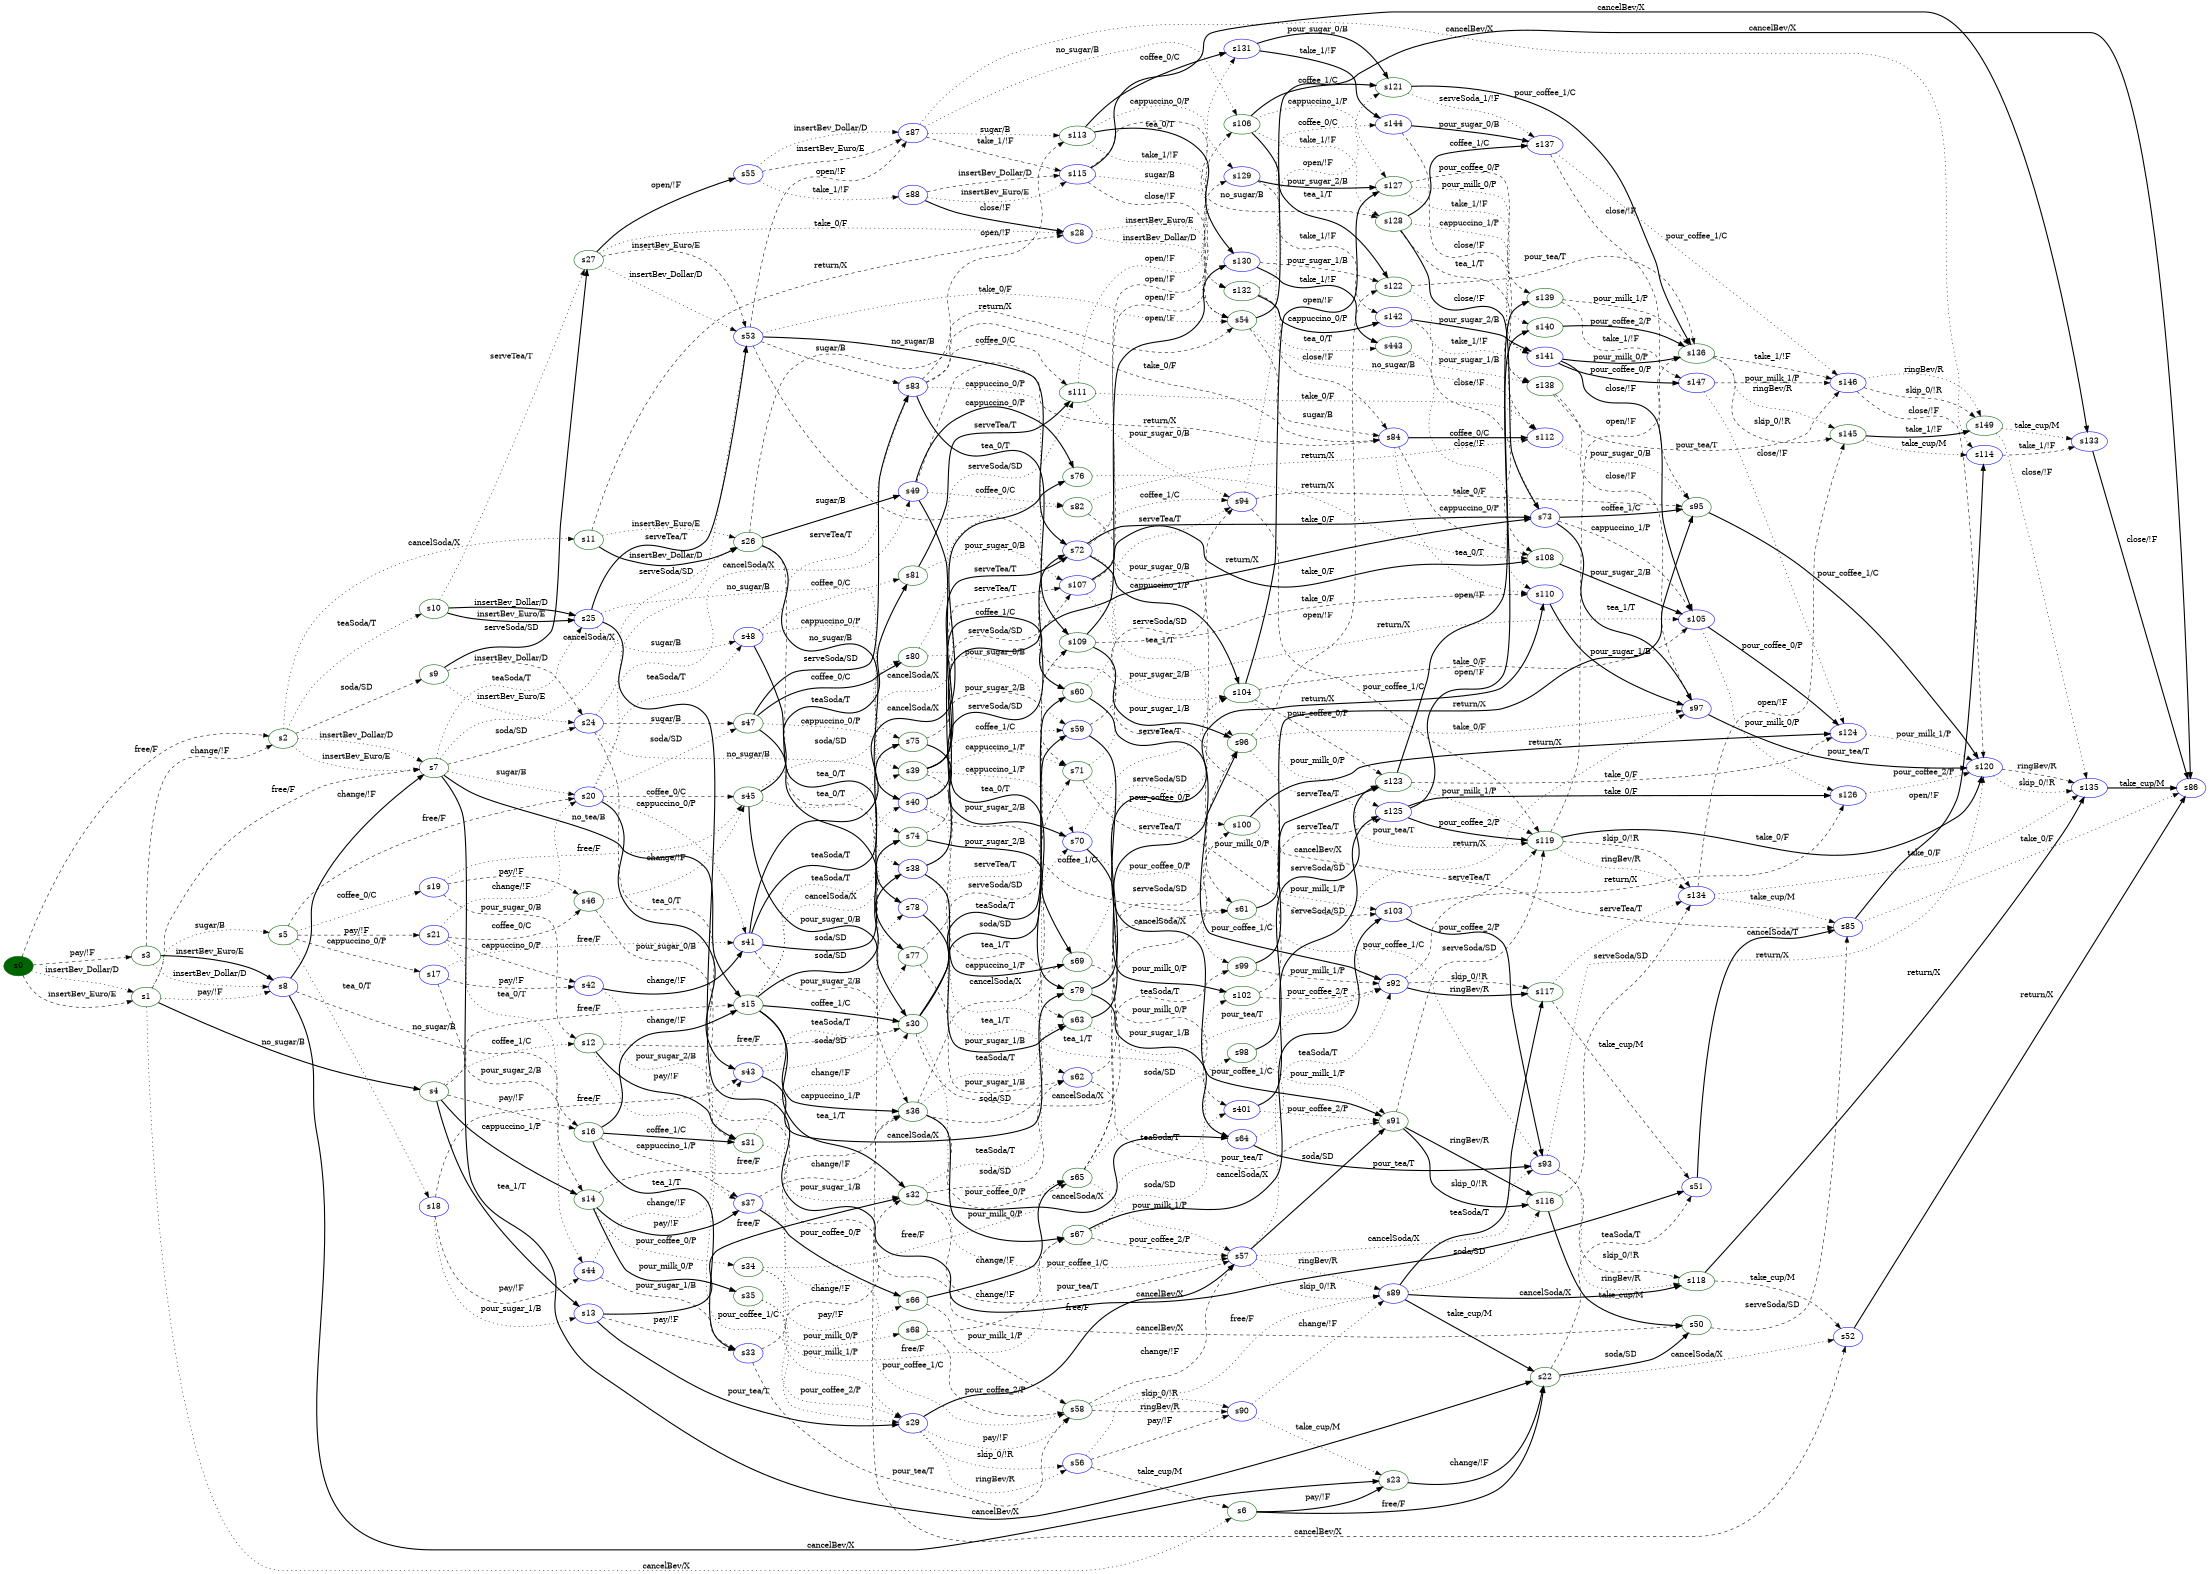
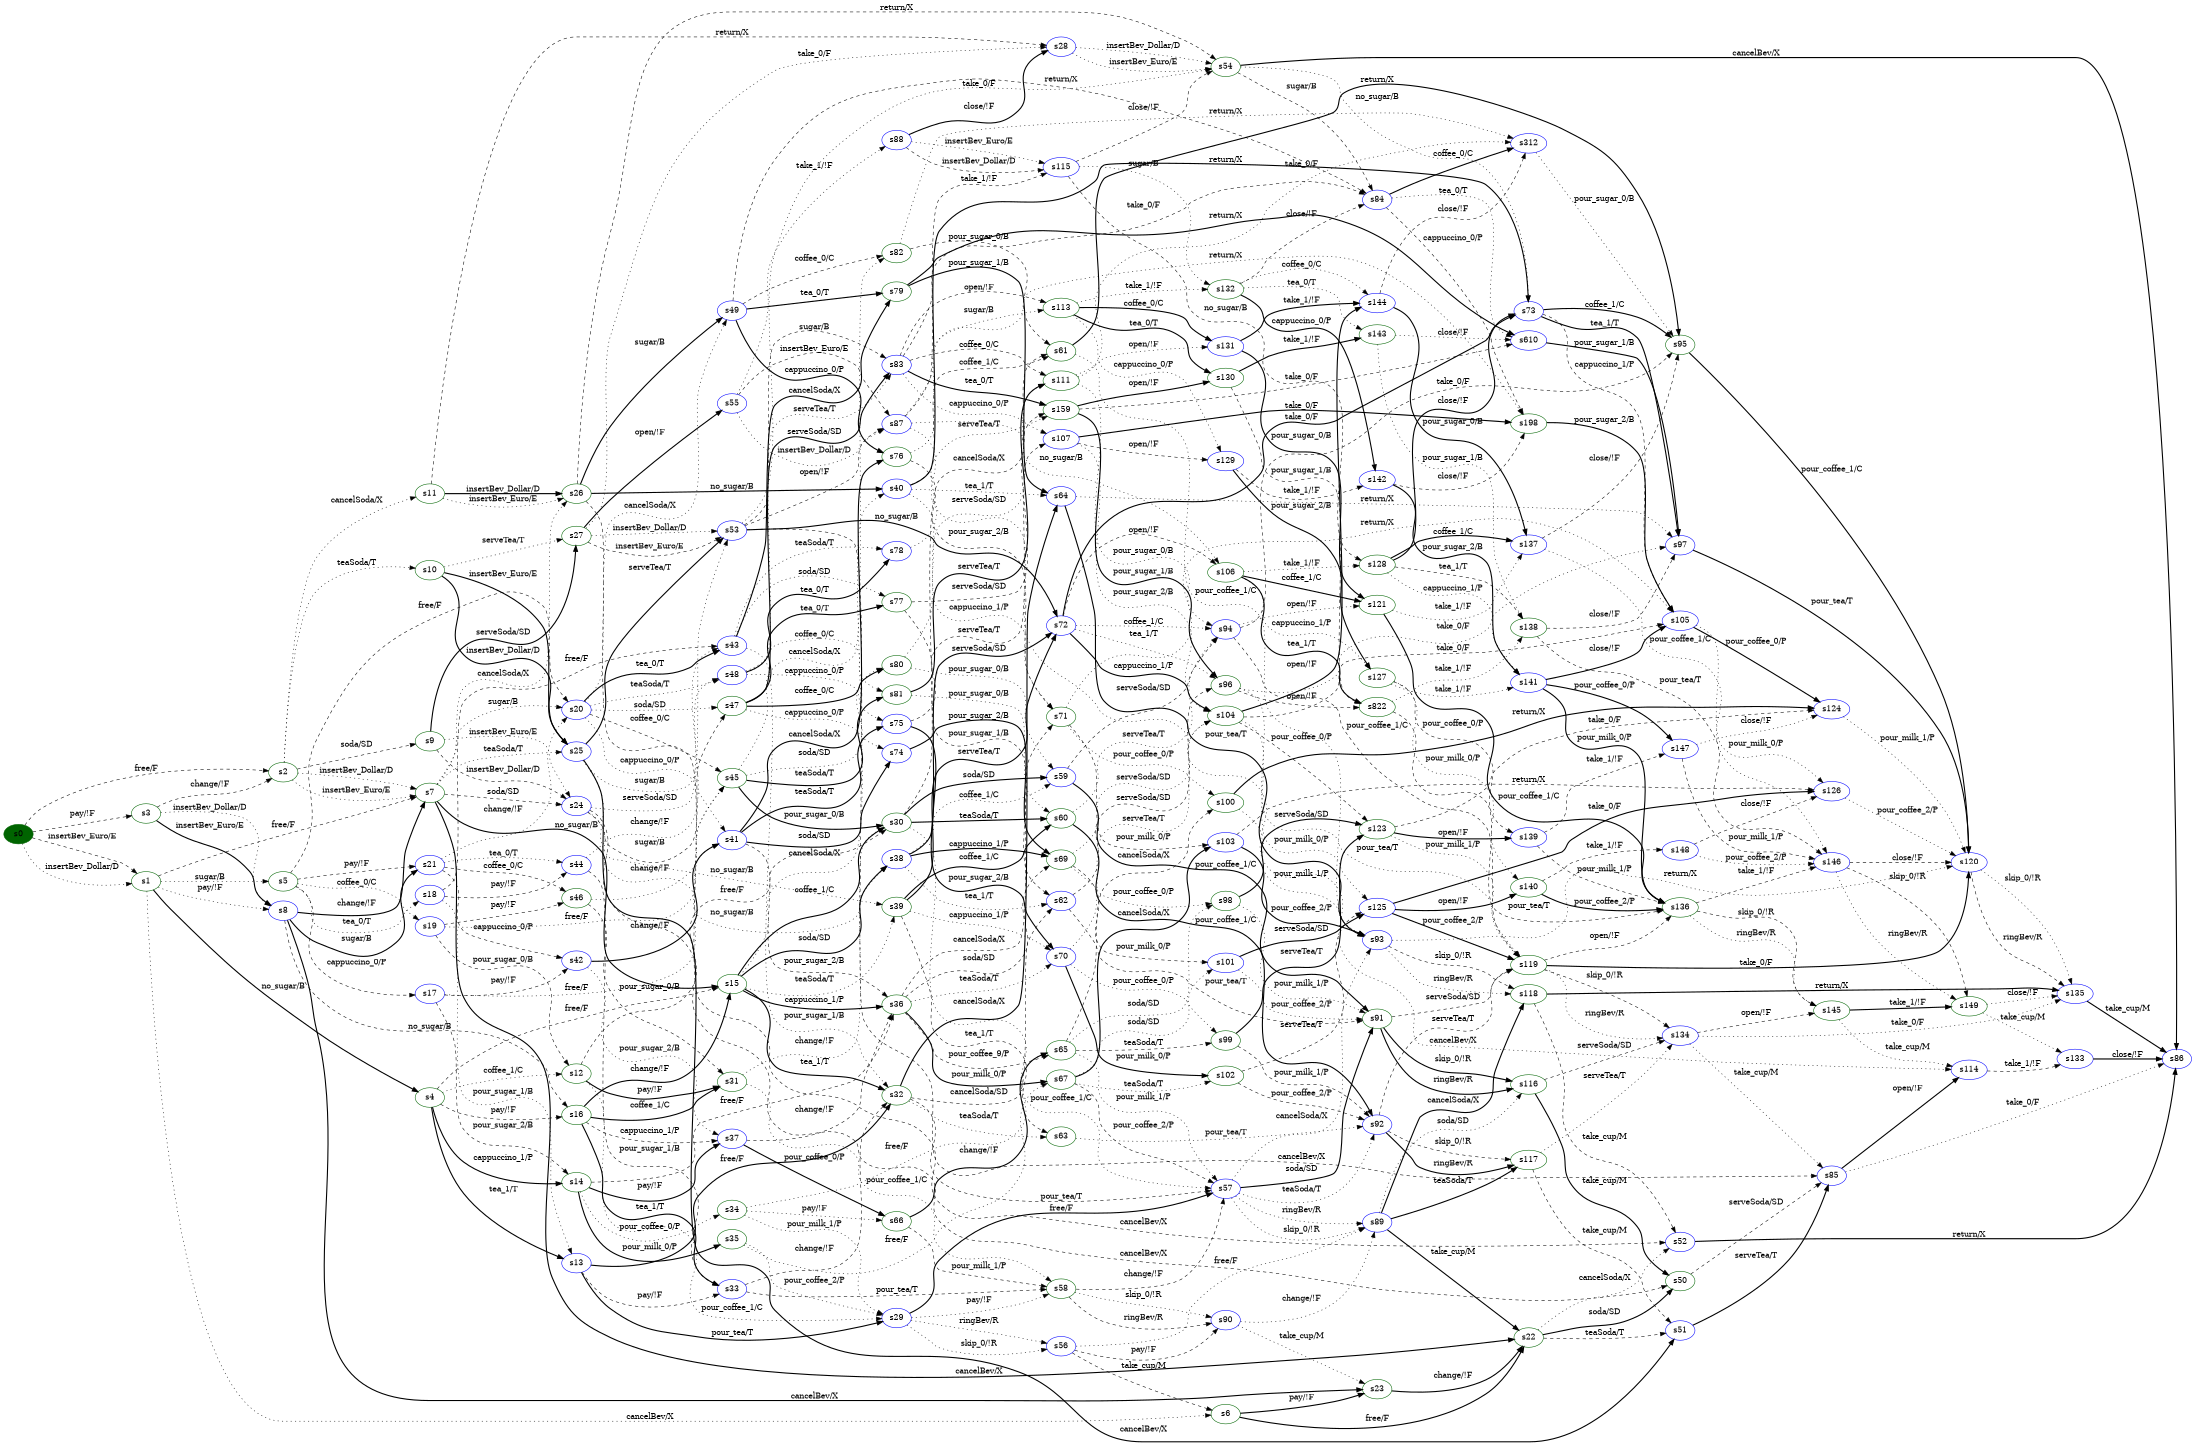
(1696, 12) -> none
(1469, 99) -> (1453, 607)
(1242, 262) -> (1226, 378)
(1393, 287) -> (1377, 707)
(1545, 298) -> (1529, 837)
(1393, 346) -> (1377, 335)
(1277, 435) -> (1338, 444)
(1545, 438) -> (1529, 143)
(993, 498) -> (808, 275)
(1545, 558) -> (1529, 424)
(1545, 595) -> (1529, 340)
(962, 641) -> none
(1077, 642) -> (1061, 410)
(990, 692) -> (1010, 553)
(913, 742) -> (897, 724)
(589, 818) -> (576, 825)
(913, 837) -> (897, 753)
none -> (1680, 850)
(1121, 862) -> none
(1292, 896) -> (1281, 888)
none -> (1132, 904)
(1772, 933) -> (1756, 1256)
none -> (377, 954)
(955, 1044) -> none
(1242, 1110) -> (1226, 963)
(995, 1172) -> (979, 1092)
(995, 1192) -> (979, 1054)
(913, 1330) -> none
